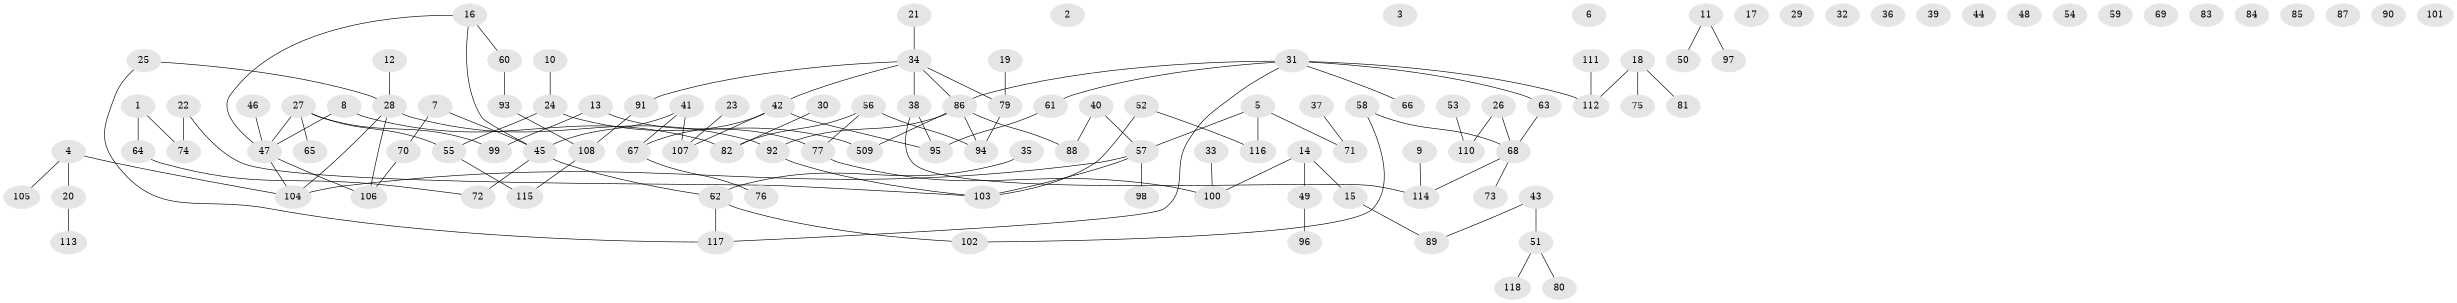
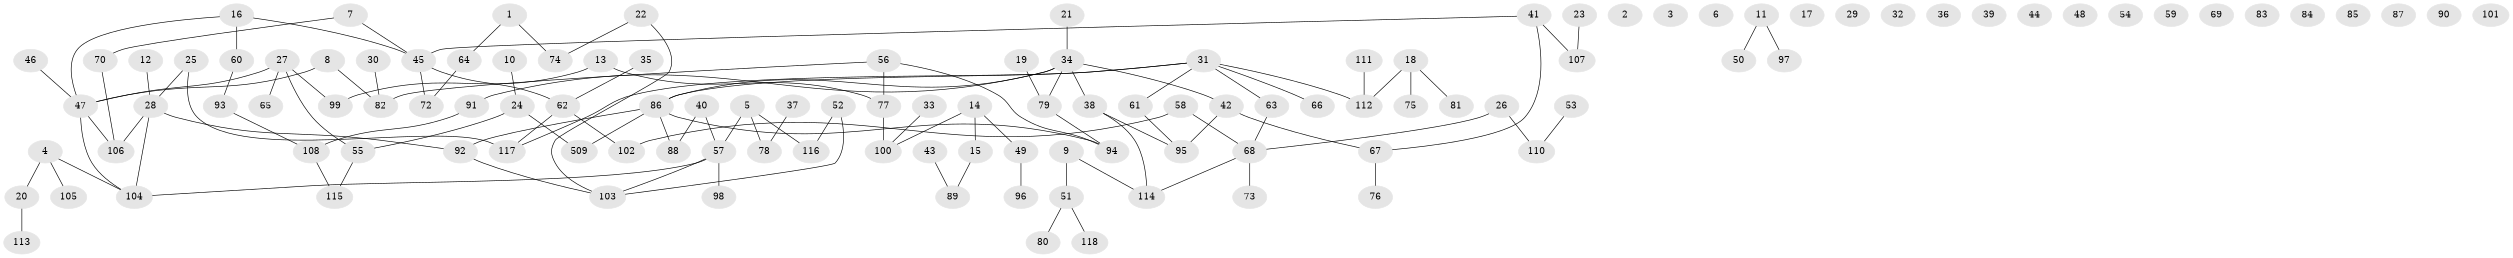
(712, 137) -> none
(1350, 152) -> (764, 152)
(1536, 220) -> (1066, 174)
